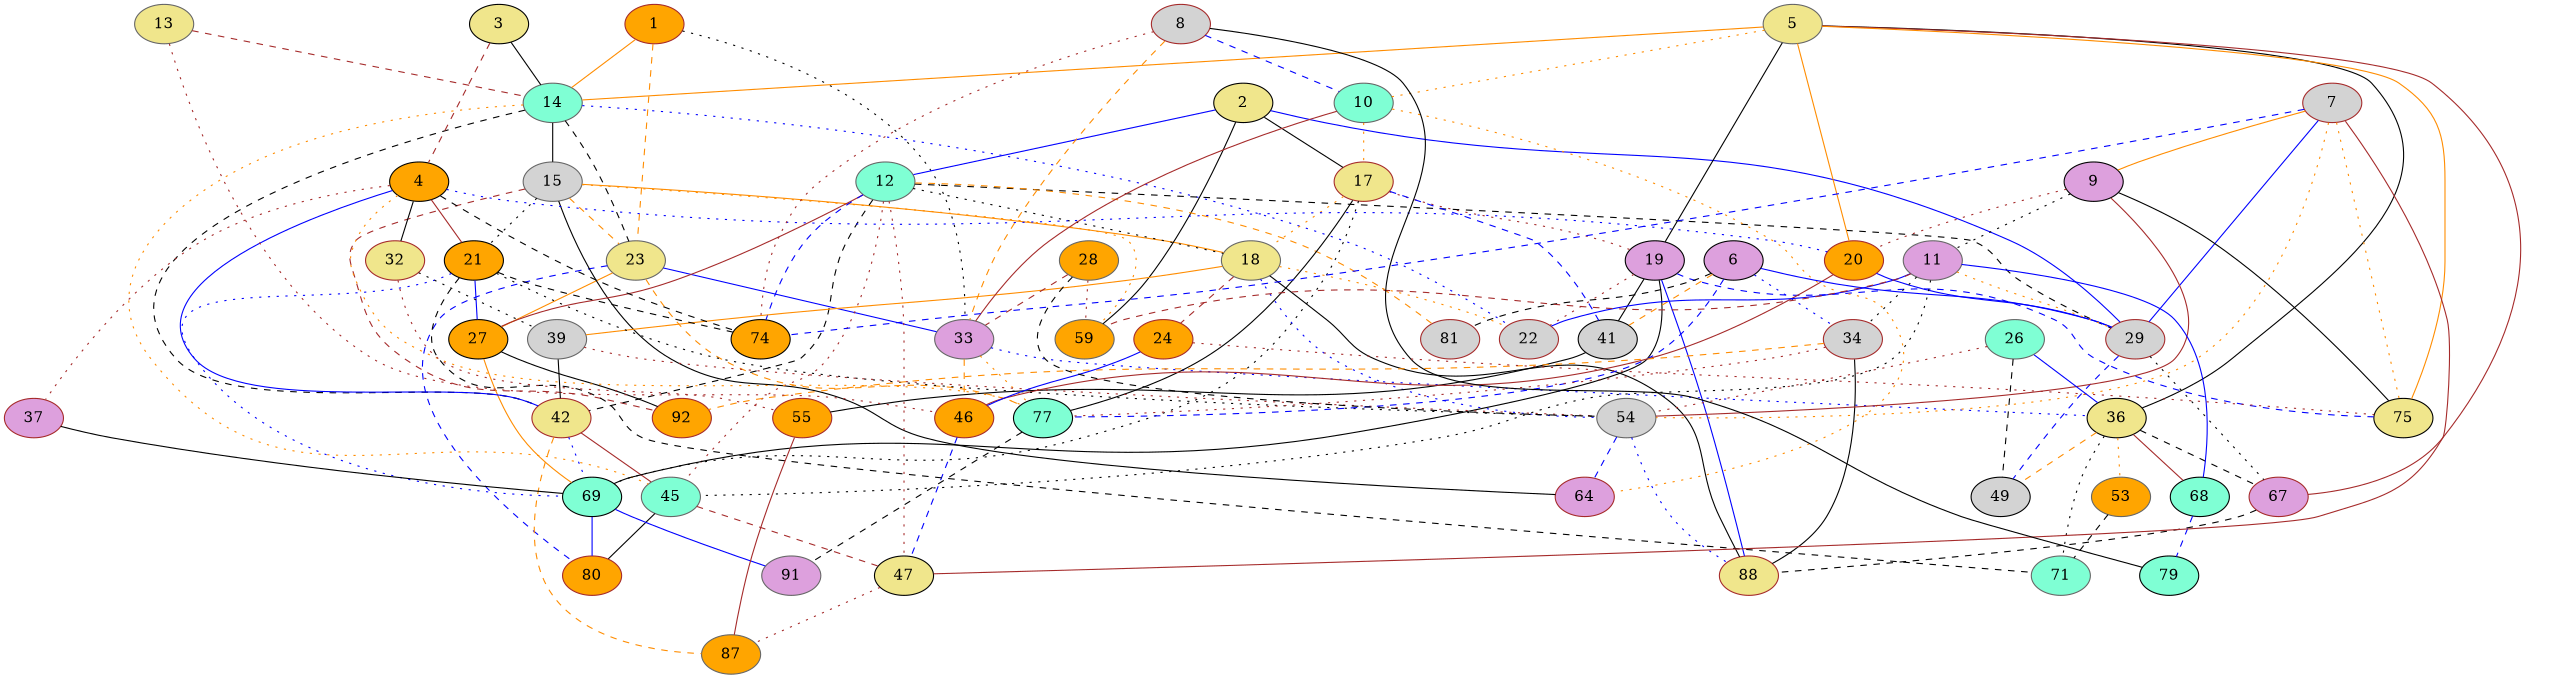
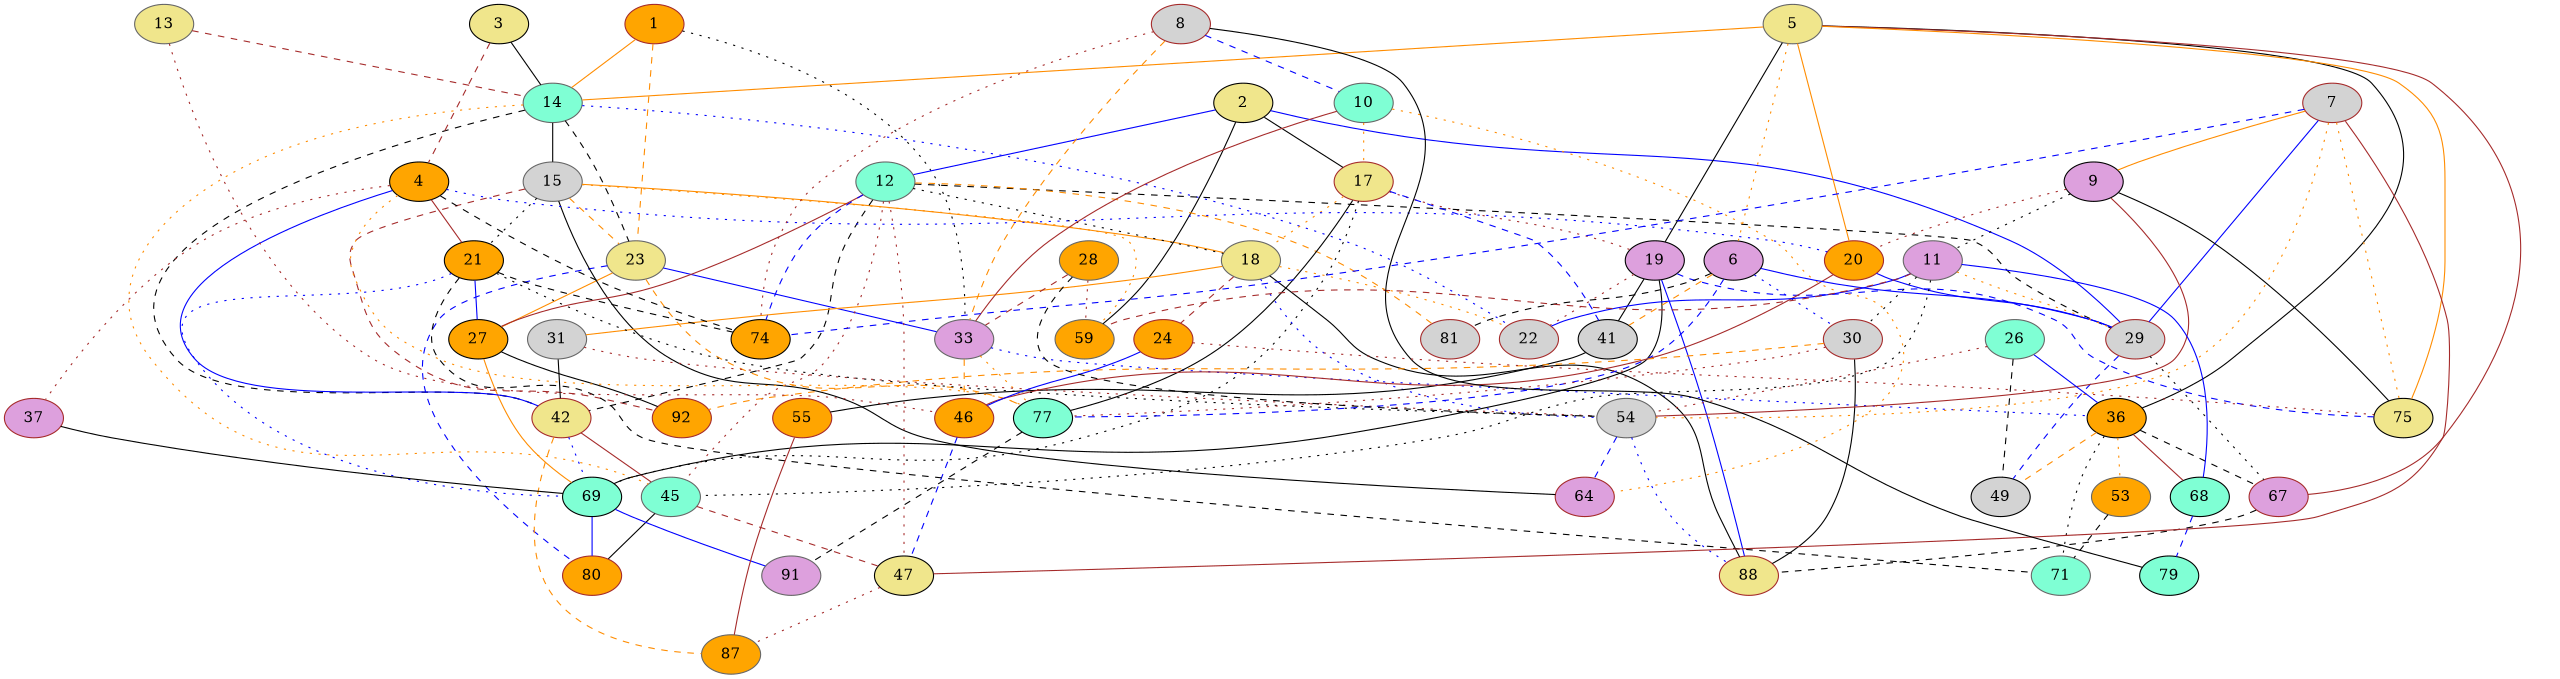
(1578, 63) -> (1763, 142)
(395, 260) -> none
(557, 339) -> (557, 339)
(1853, 339) -> (1853, 339)
(2117, 418) -> (2117, 418)
